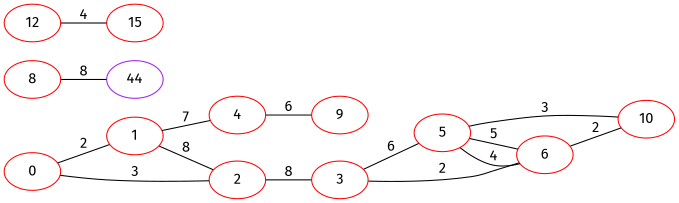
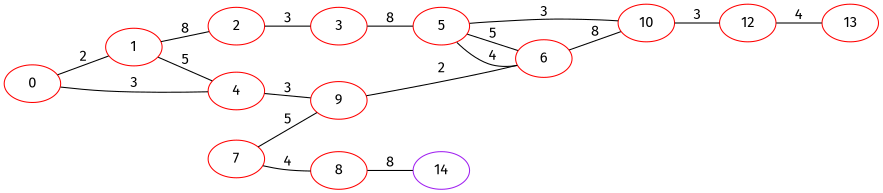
(135, 23) -> (850, 23)
none -> (697, 23)
(135, 79) -> (441, 170)
(289, 107) -> (288, 88)
(186, 118) -> (185, 60)
(596, 128) -> (595, 32)
(391, 147) -> (390, 18)
none -> (236, 159)
(289, 172) -> (288, 18)
(445, 180) -> (442, 82)
(134, 181) -> (134, 92)
